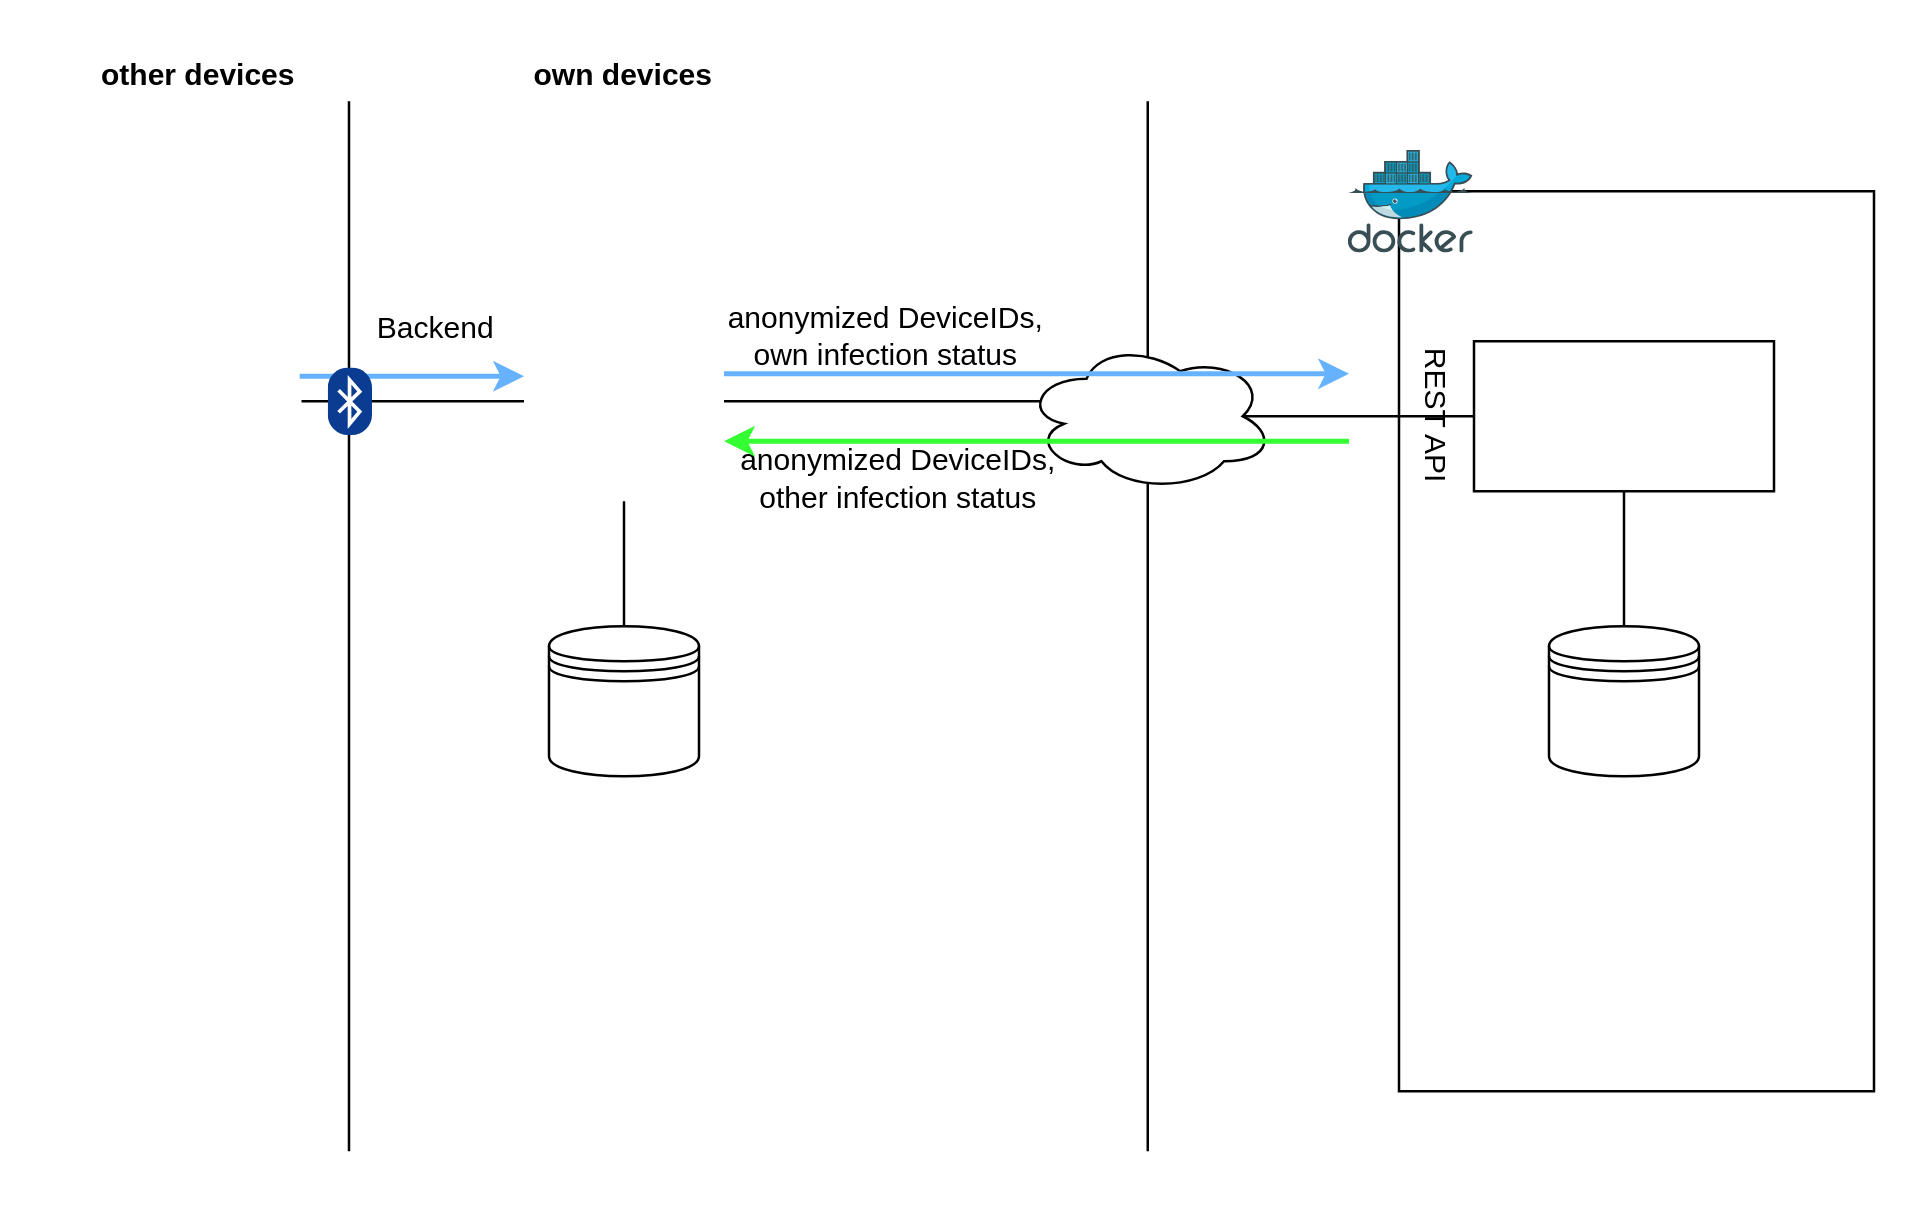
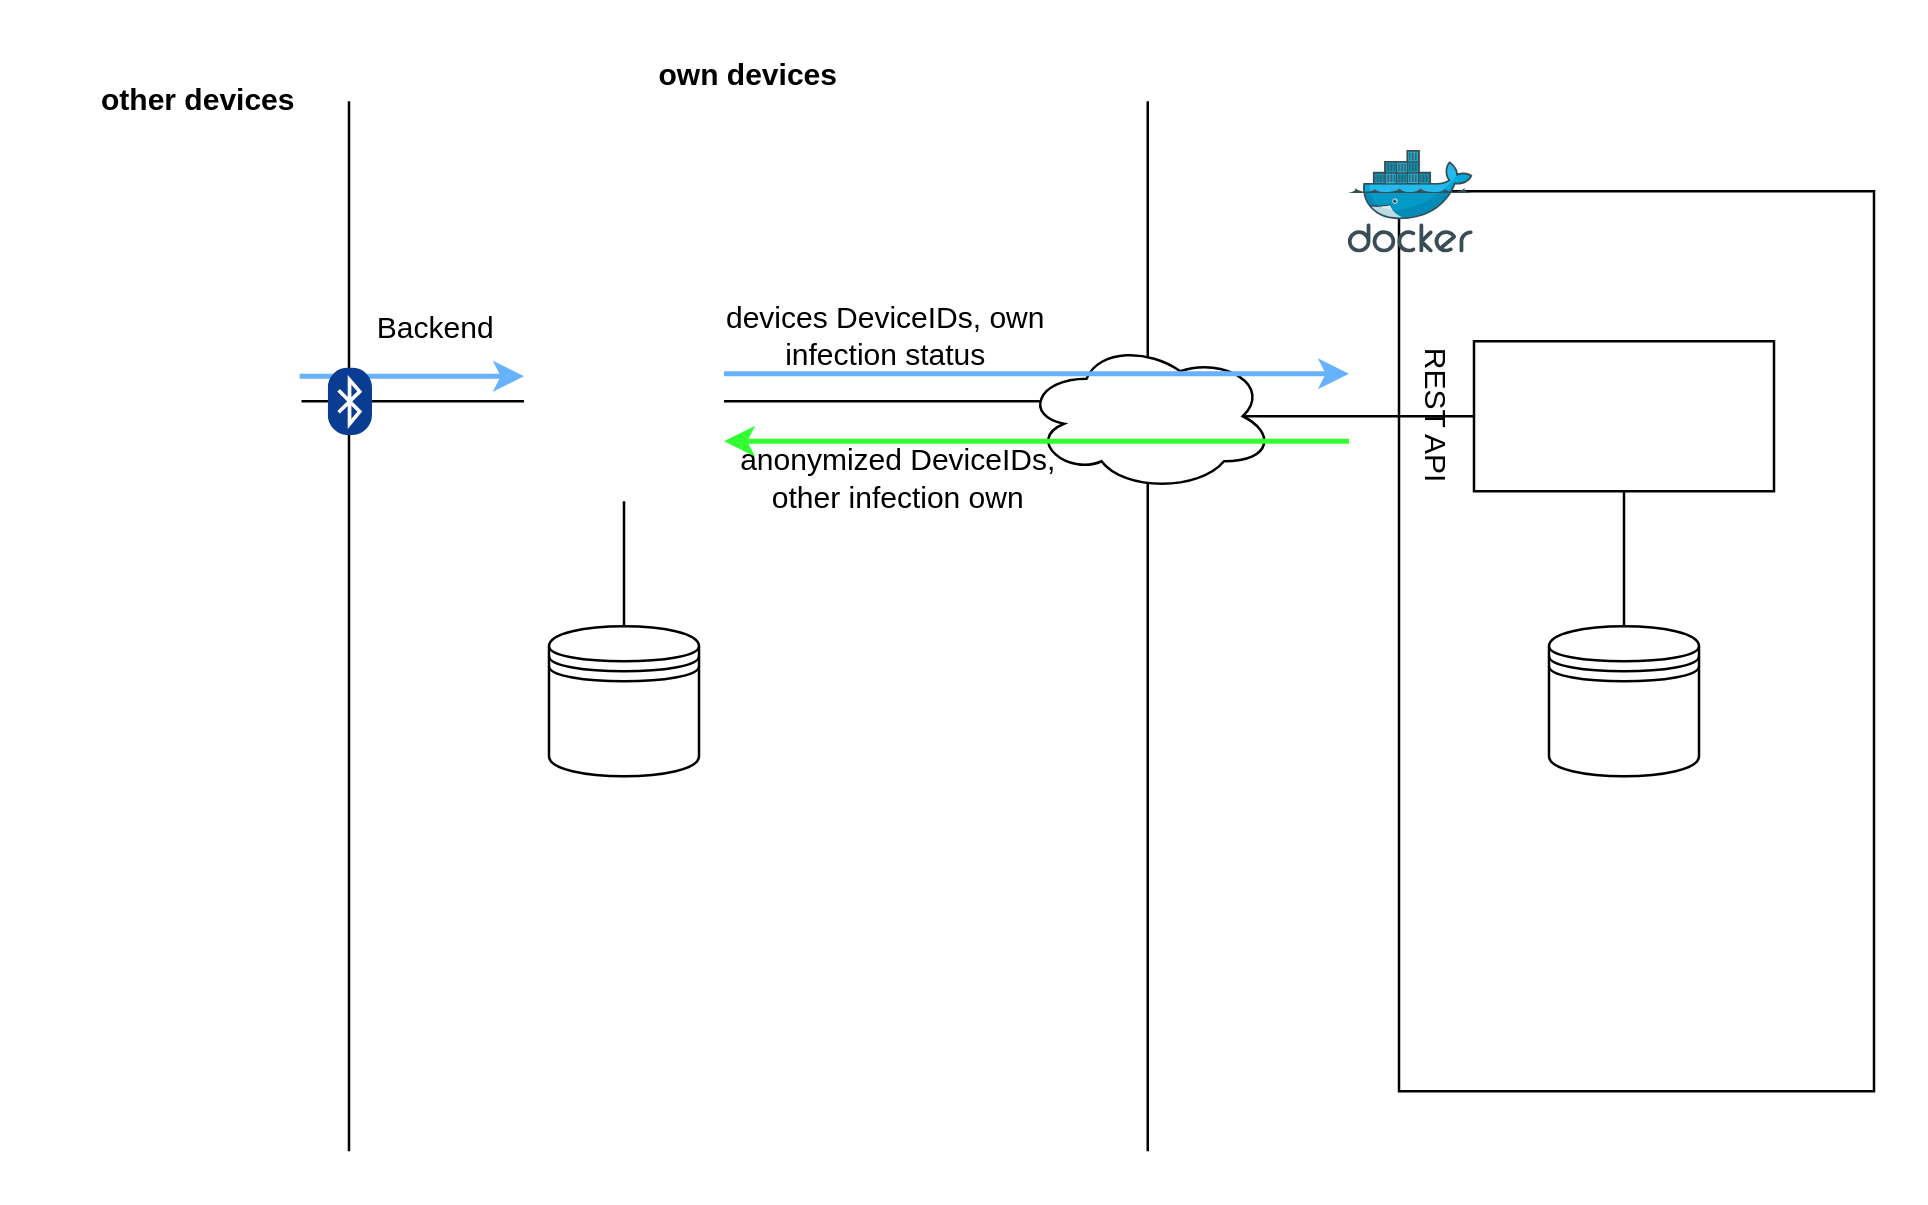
(199, 76) -> (199, 101)
(624, 76) -> (749, 76)
(886, 336) -> (886, 336)
(899, 479) -> (899, 479)
